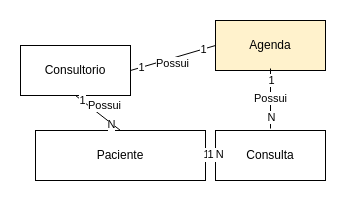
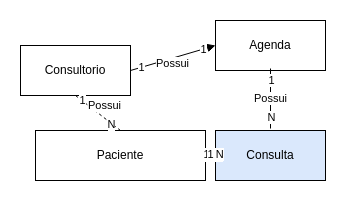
(271, 46) -> (271, 46)
(210, 47) -> (207, 48)
(107, 120) -> (107, 120)
(271, 156) -> (271, 156)
